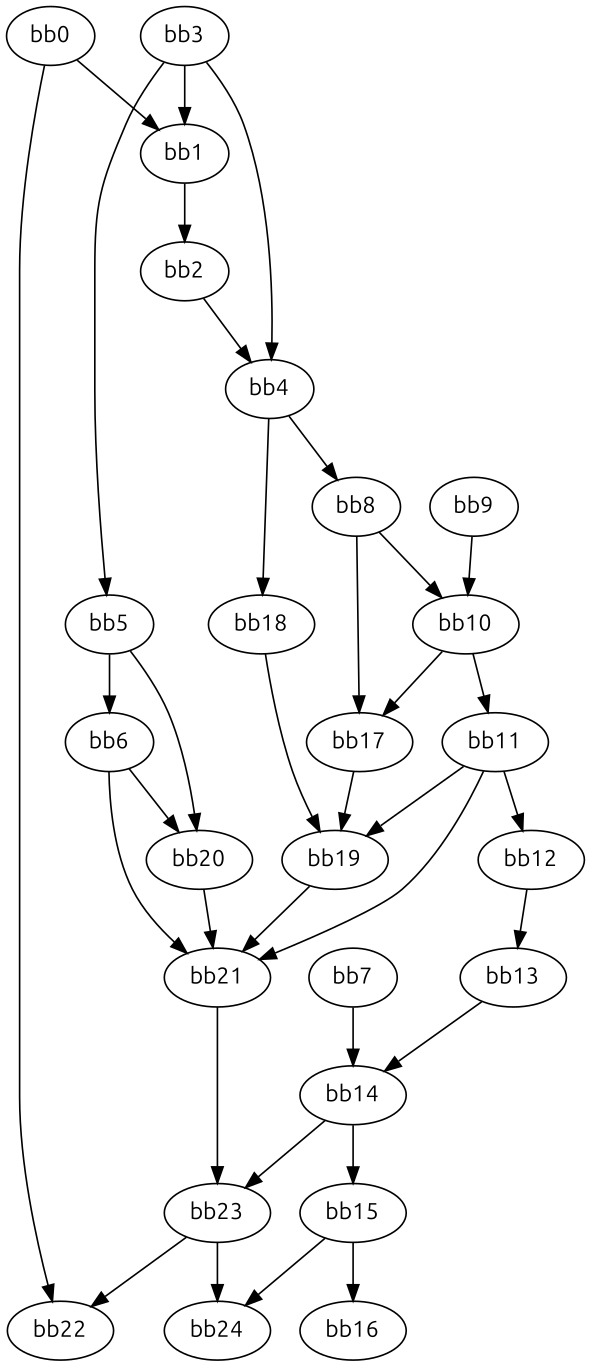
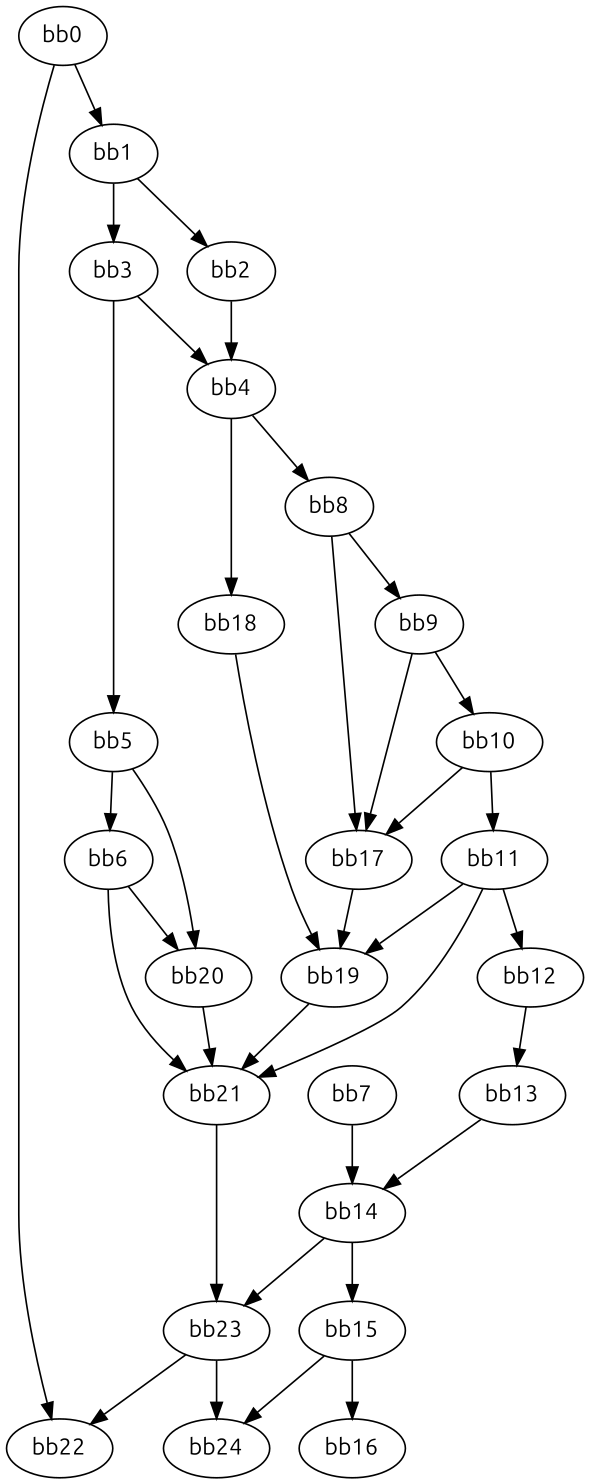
(185, 87) -> (114, 204)
(405, 559) -> (369, 559)
none -> (391, 734)
